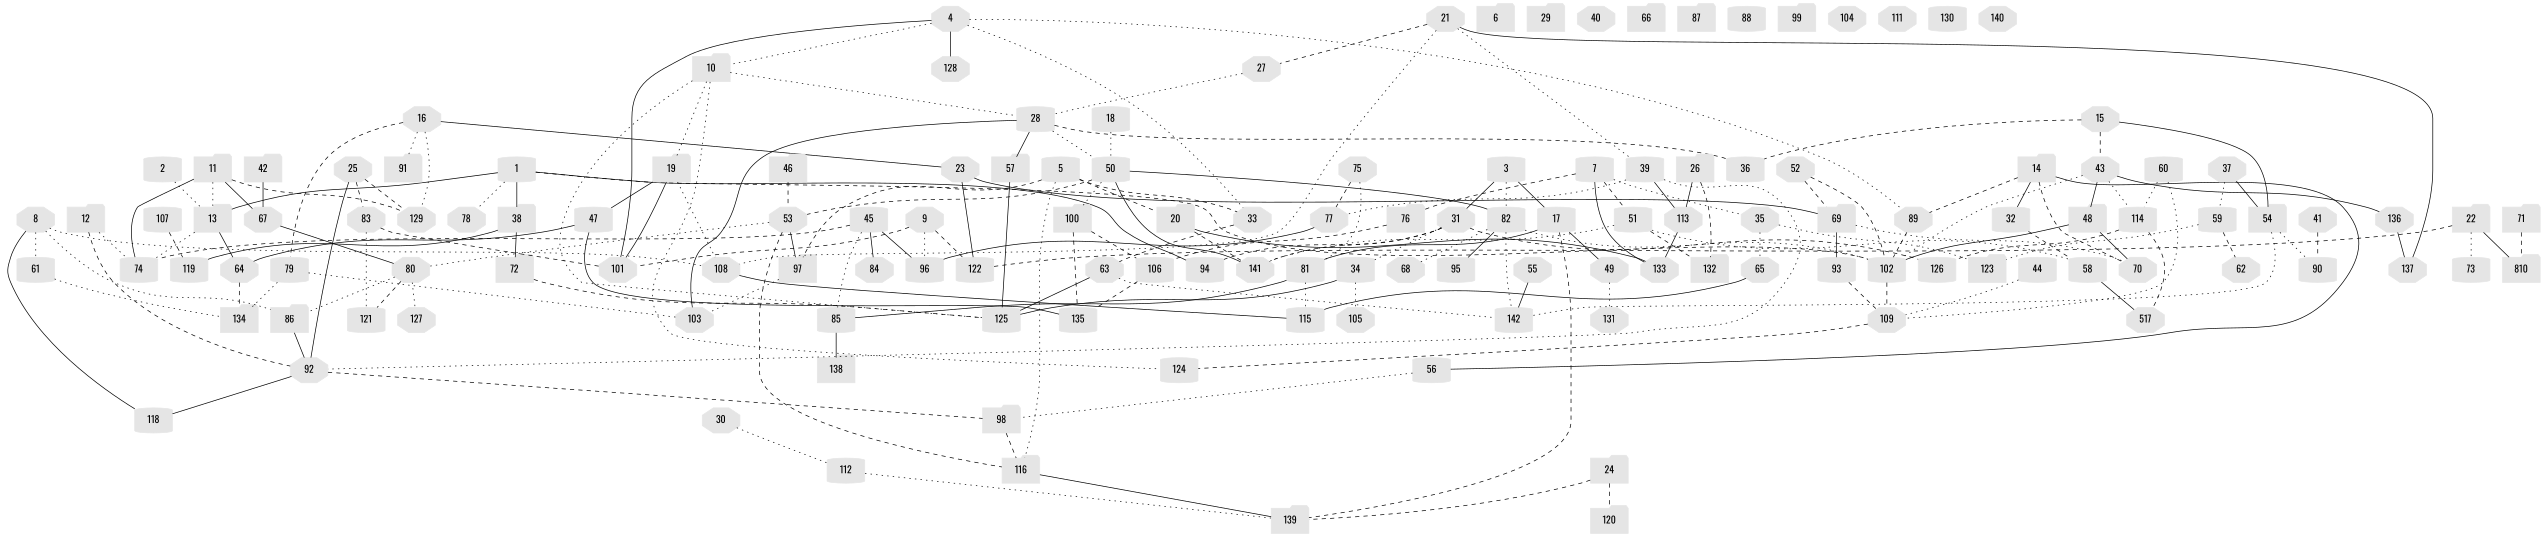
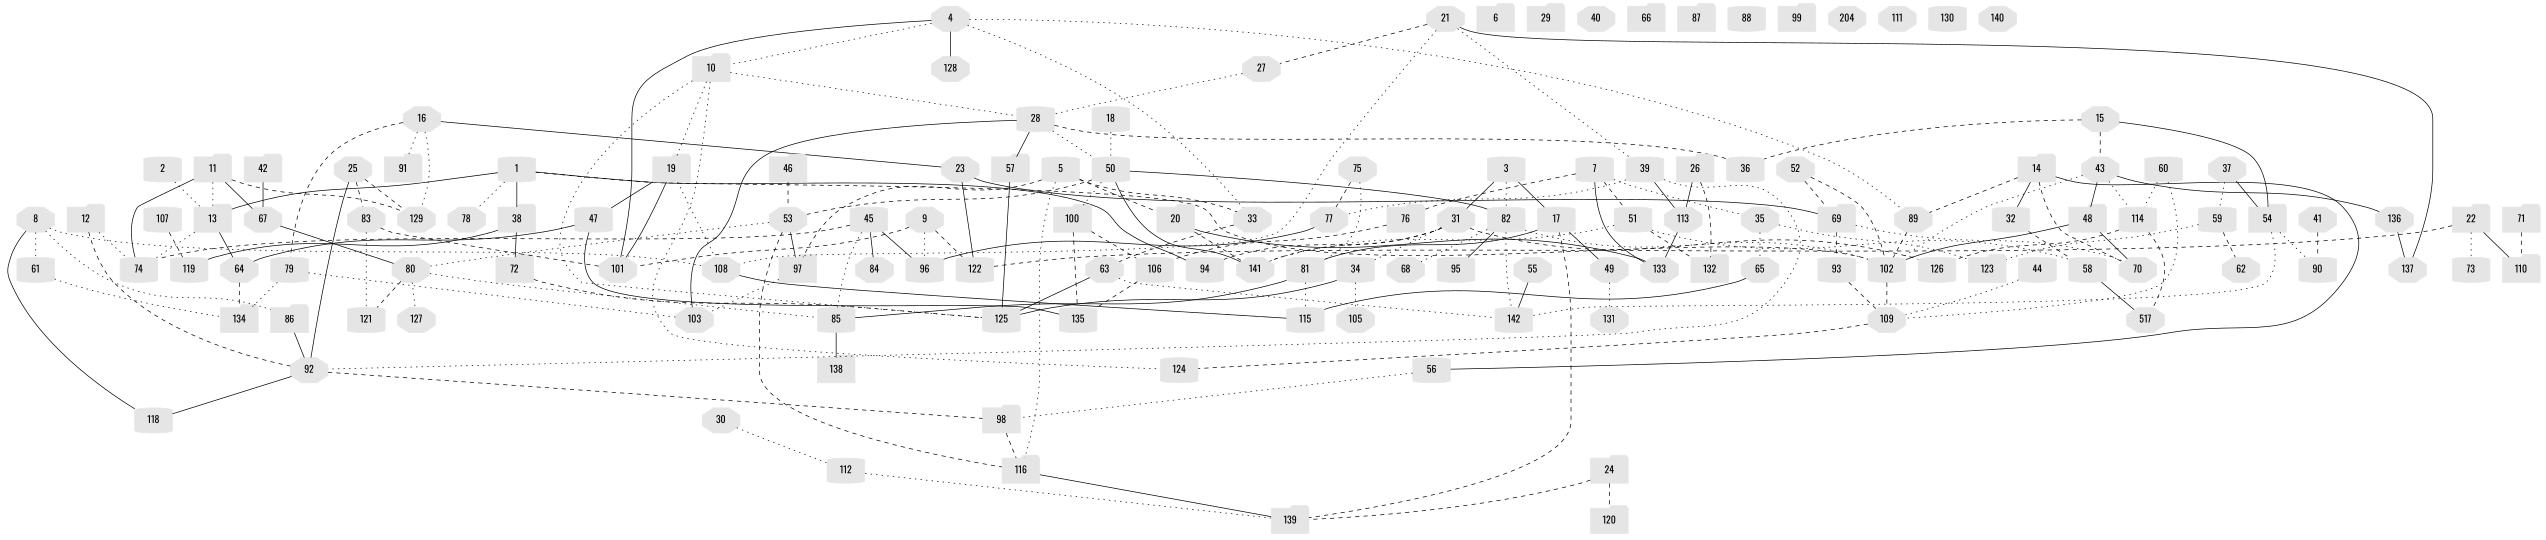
(1847, 19) -> (1847, 19)
(1837, 245) -> (1837, 245)
(2521, 270) -> (2521, 270)
(352, 294) -> (556, 290)
